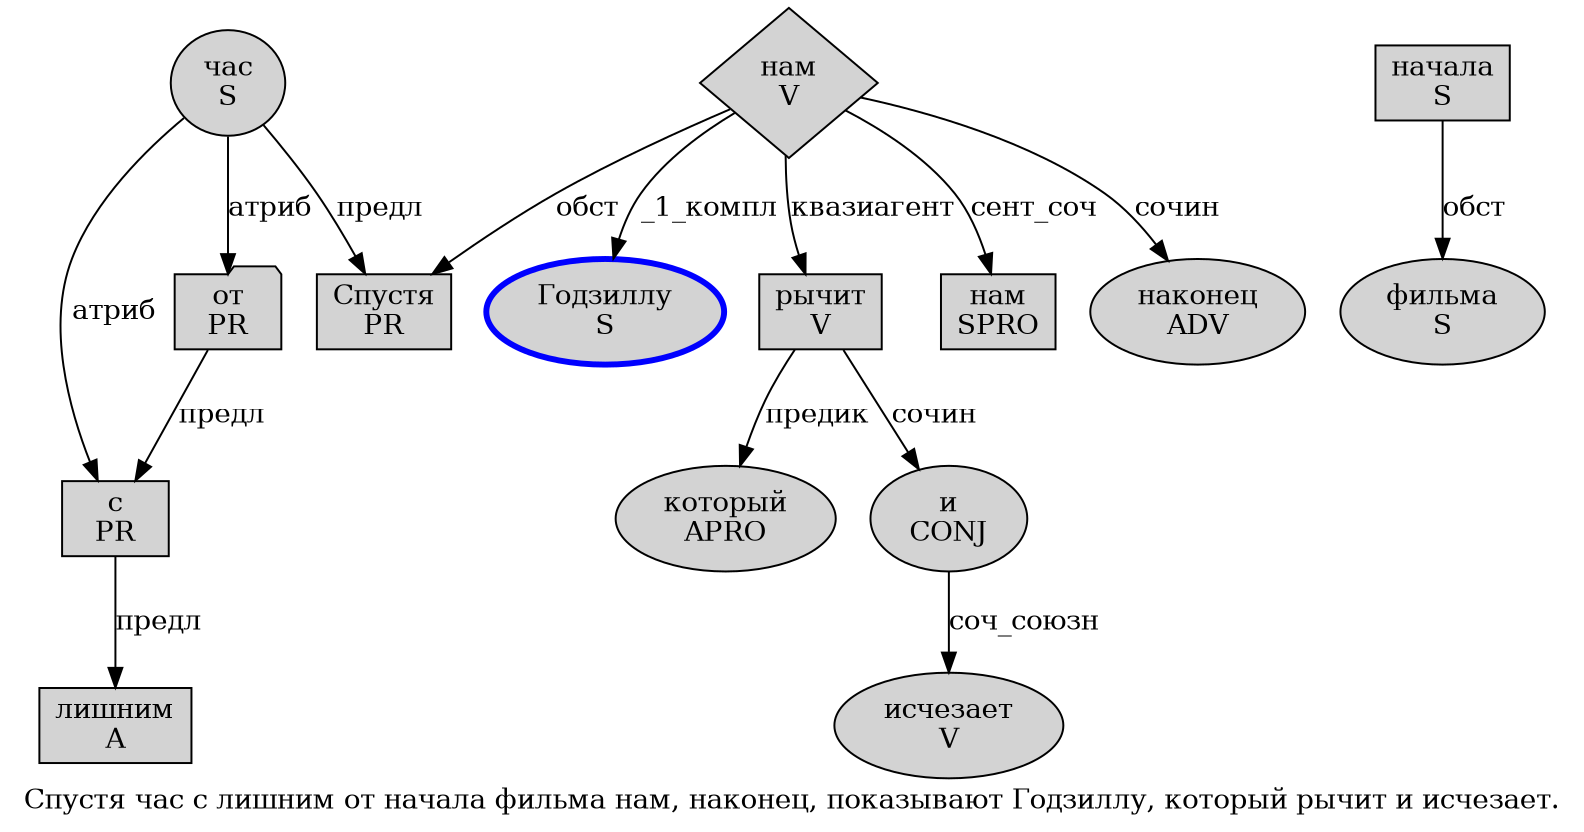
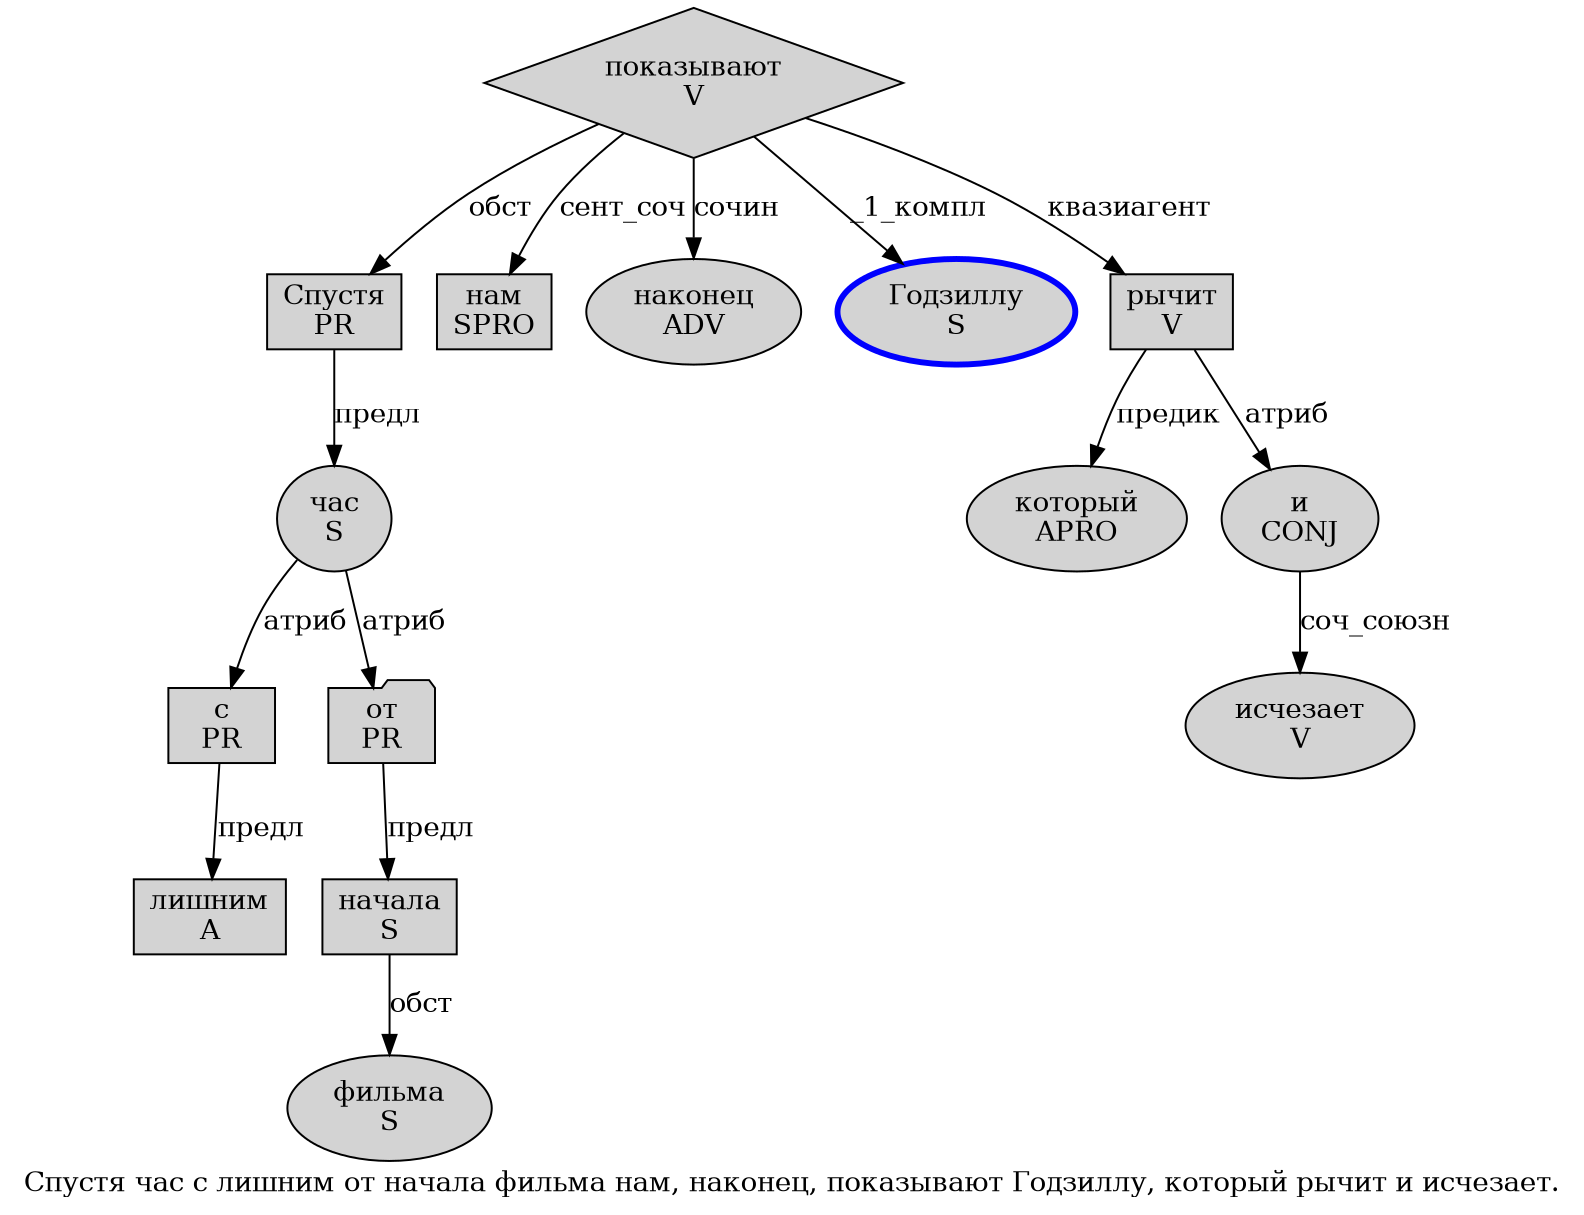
(789, 83) -> (694, 83)
(313, 188) -> (334, 398)
(177, 407) -> (385, 811)
(934, 415) -> (1287, 415)
